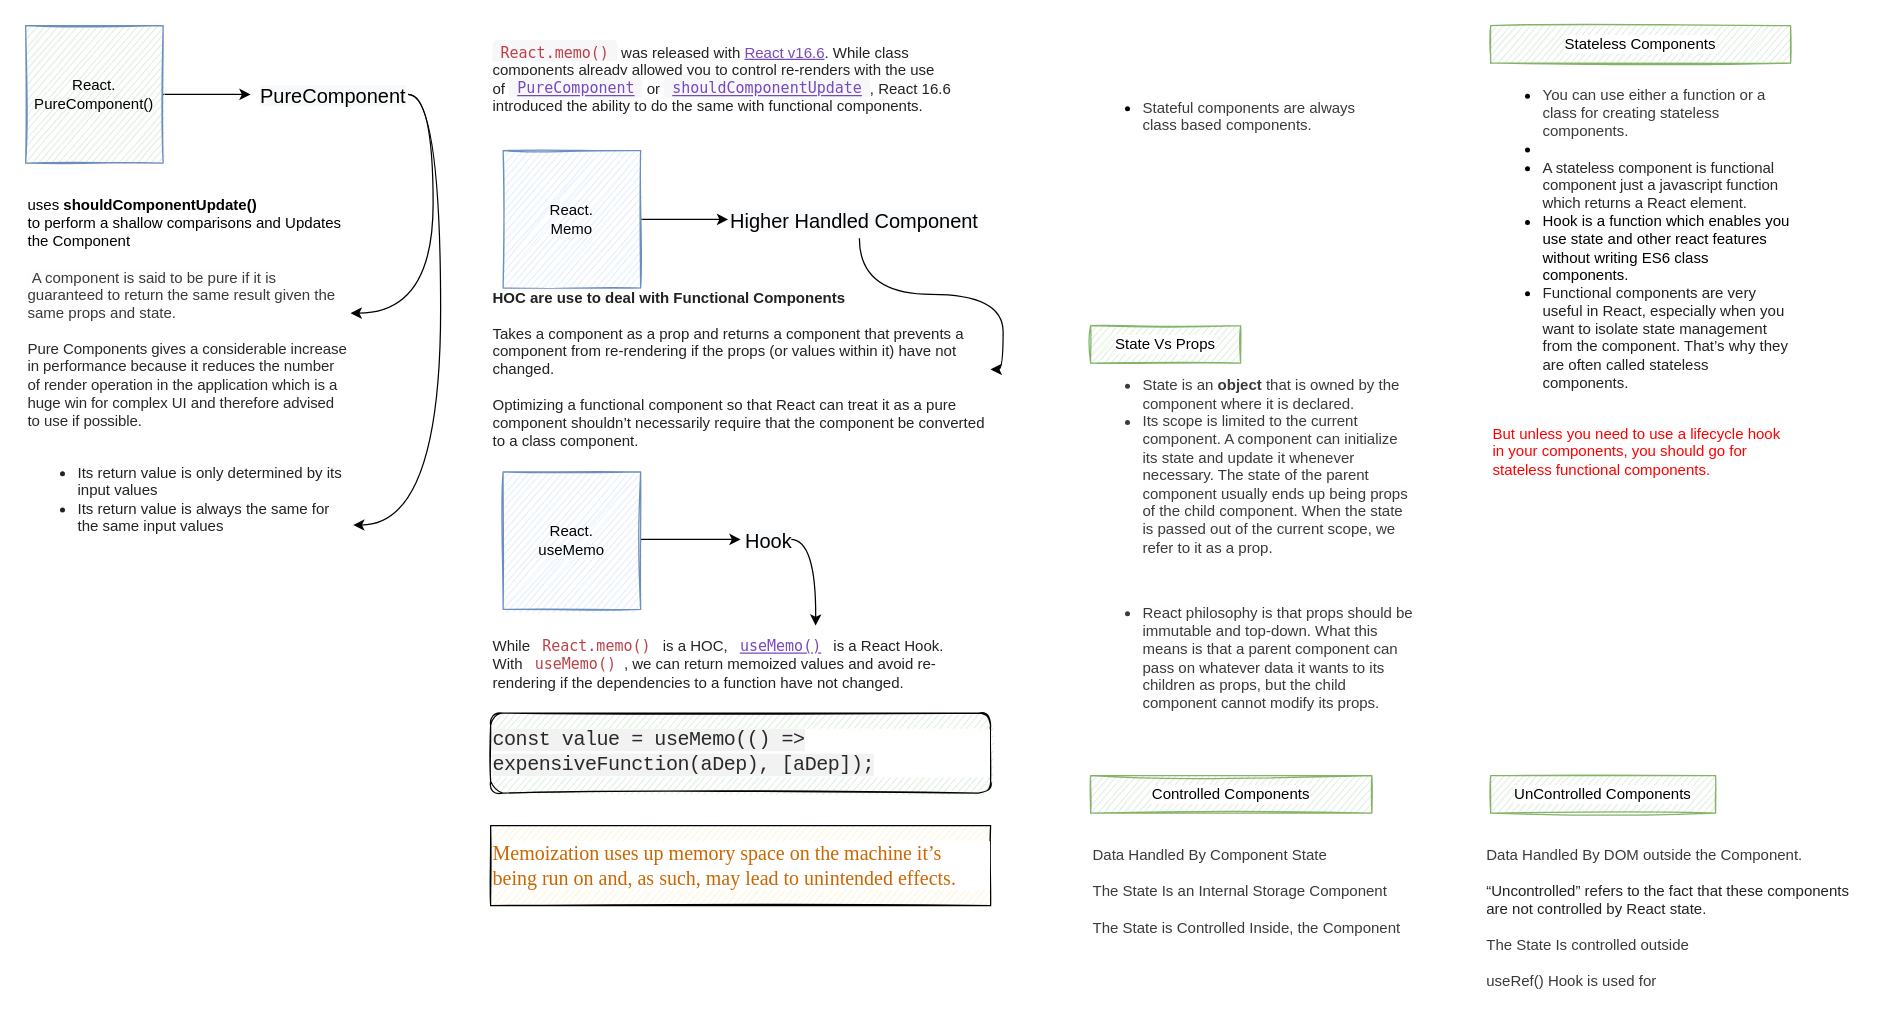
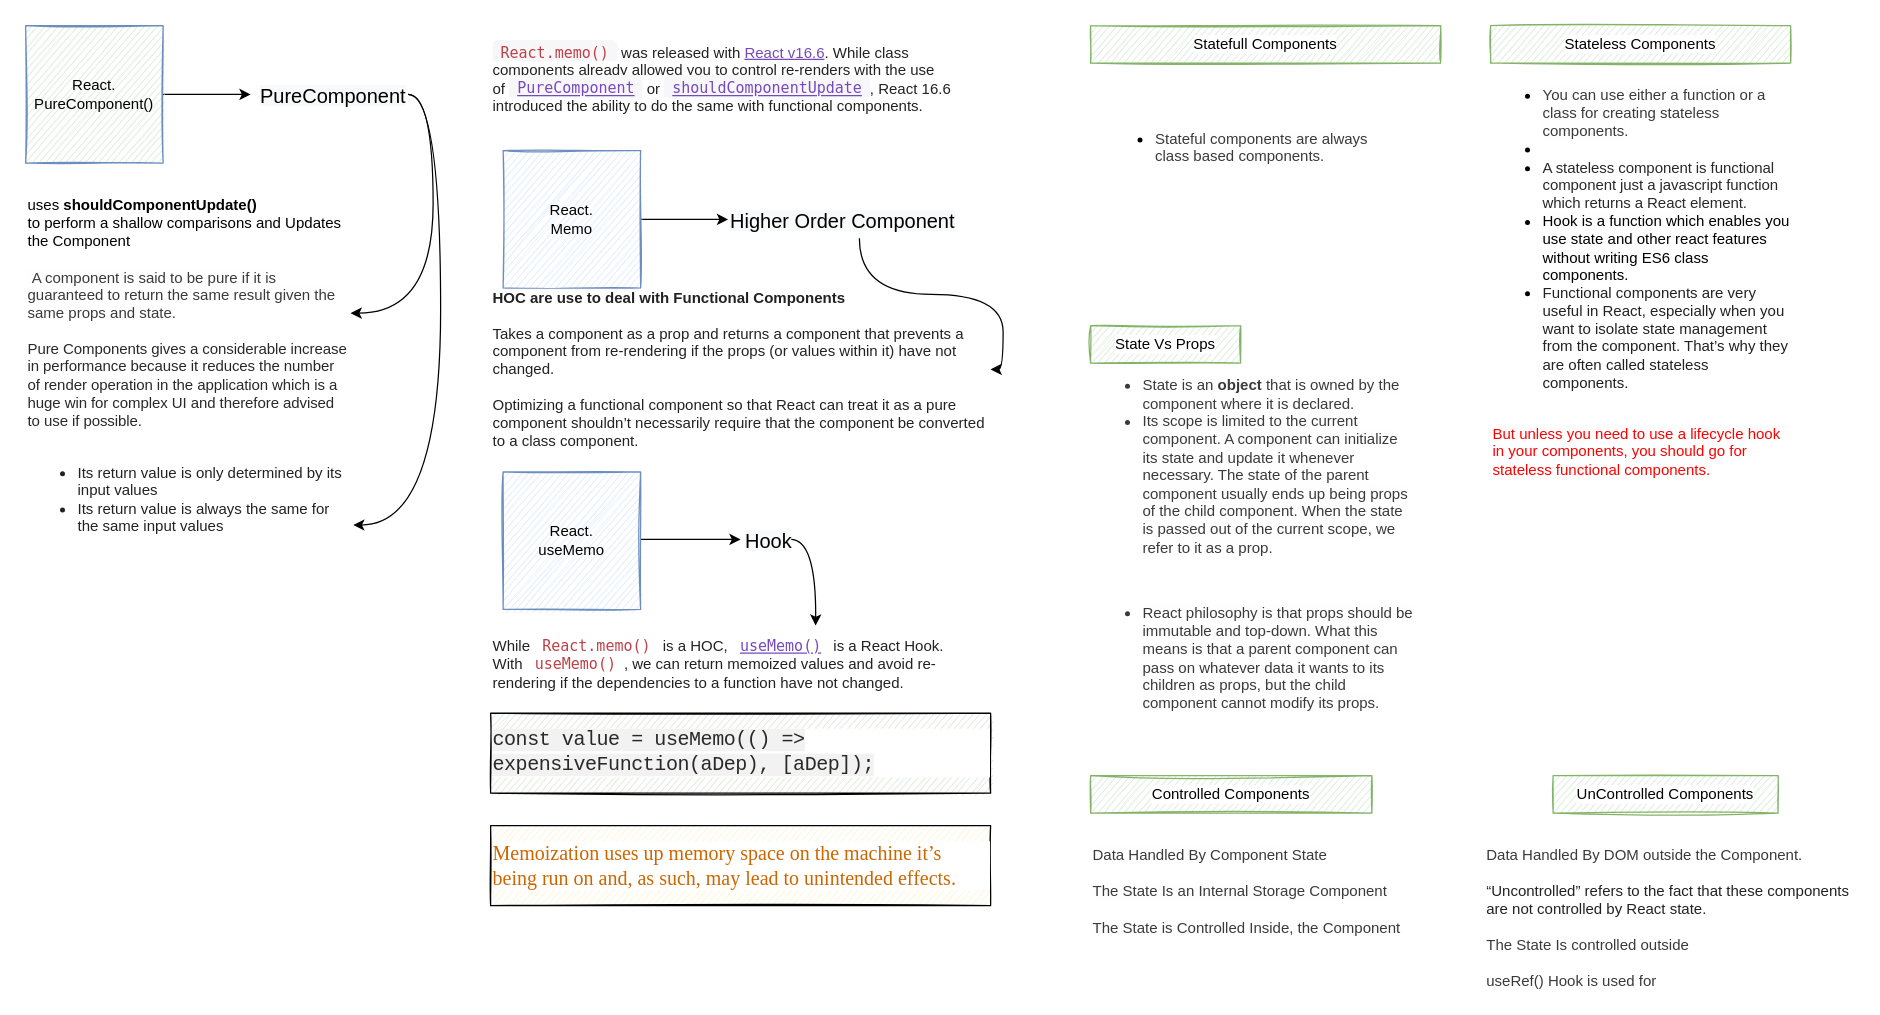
none -> (1266, 44)
(1241, 101) -> (1253, 132)
(824, 218) -> (817, 218)
(741, 753) -> (741, 753)
(1603, 794) -> (1666, 794)
